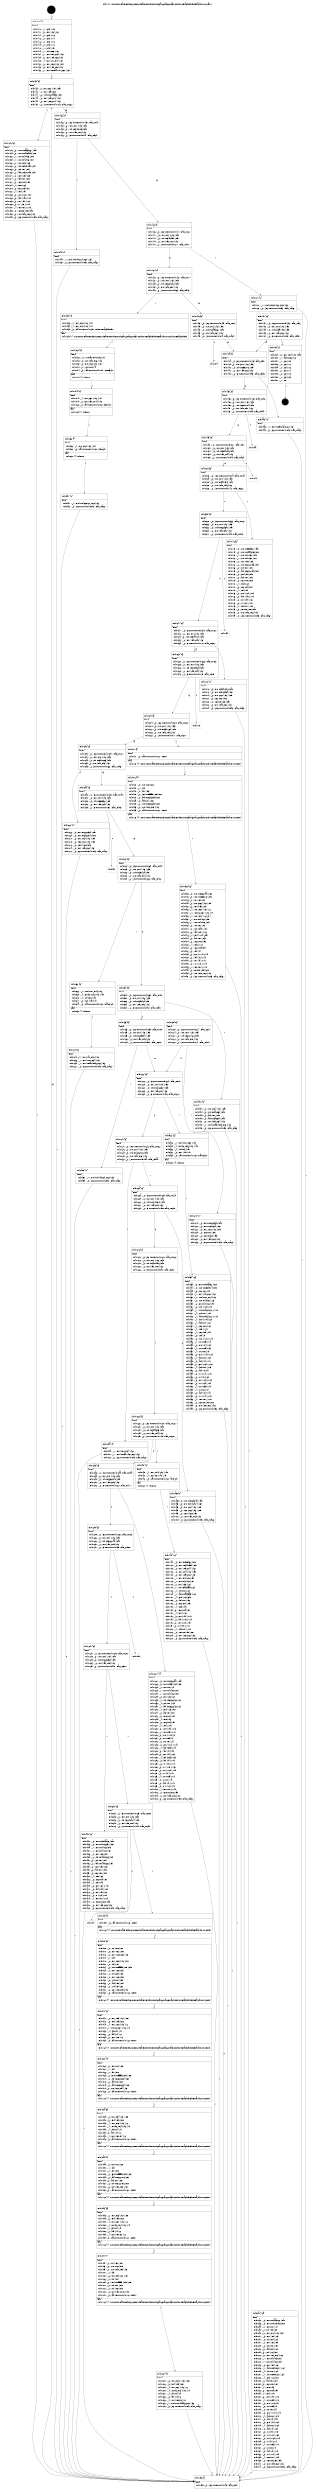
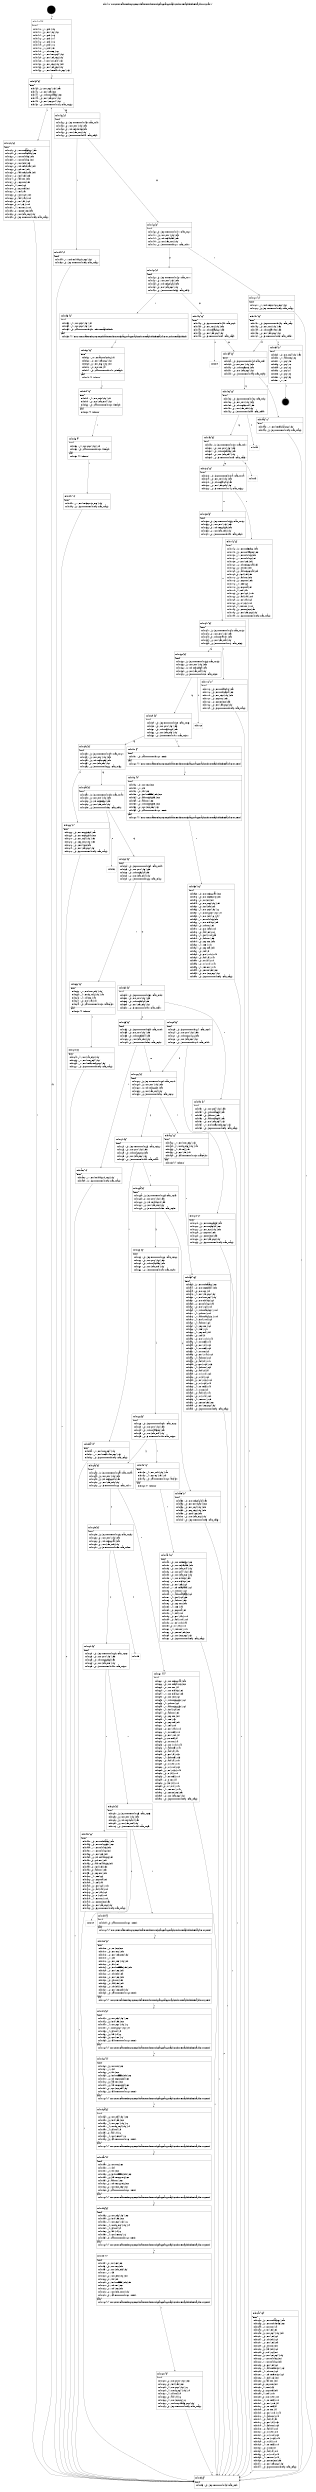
(225, 634) -> none
